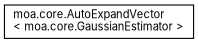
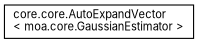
(99, 22) -> (99, 22)
